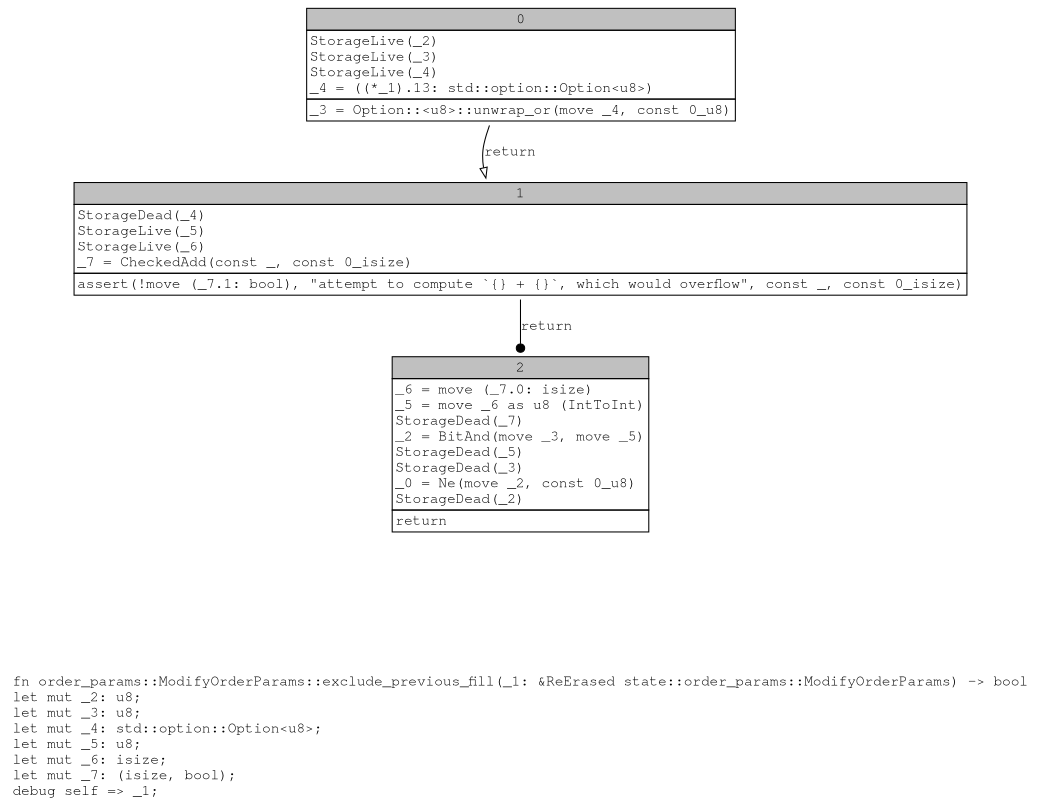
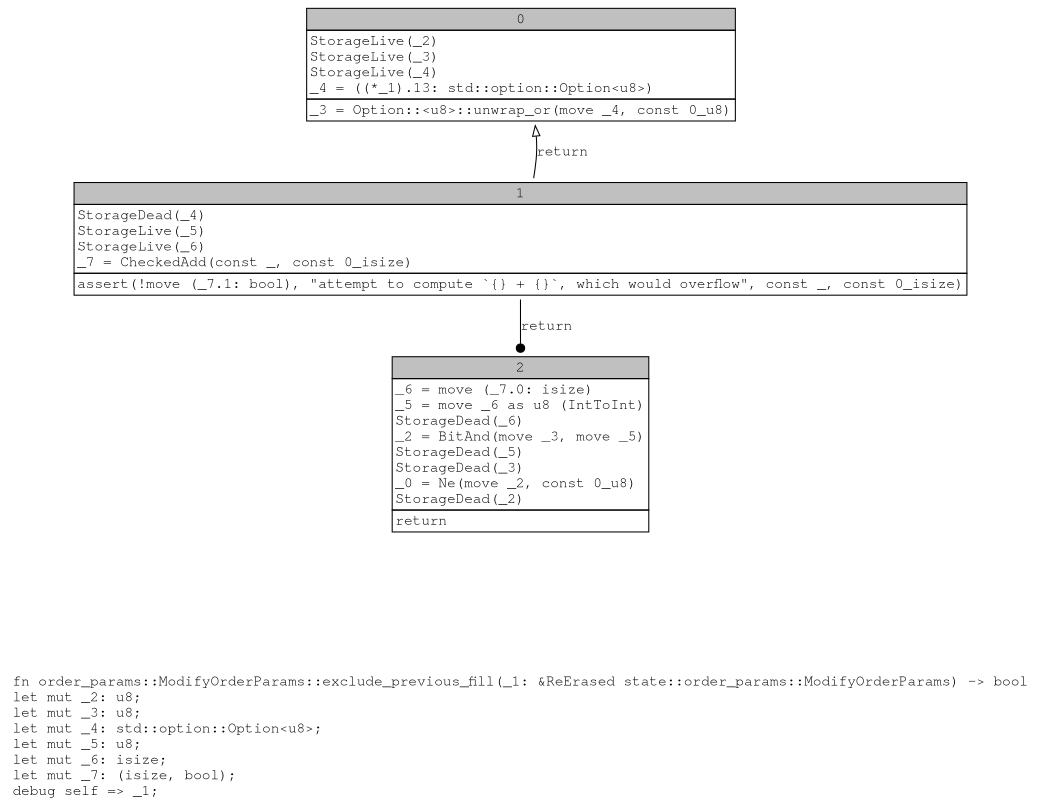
(484, 146) -> (536, 157)
(460, 420) -> (460, 420)
